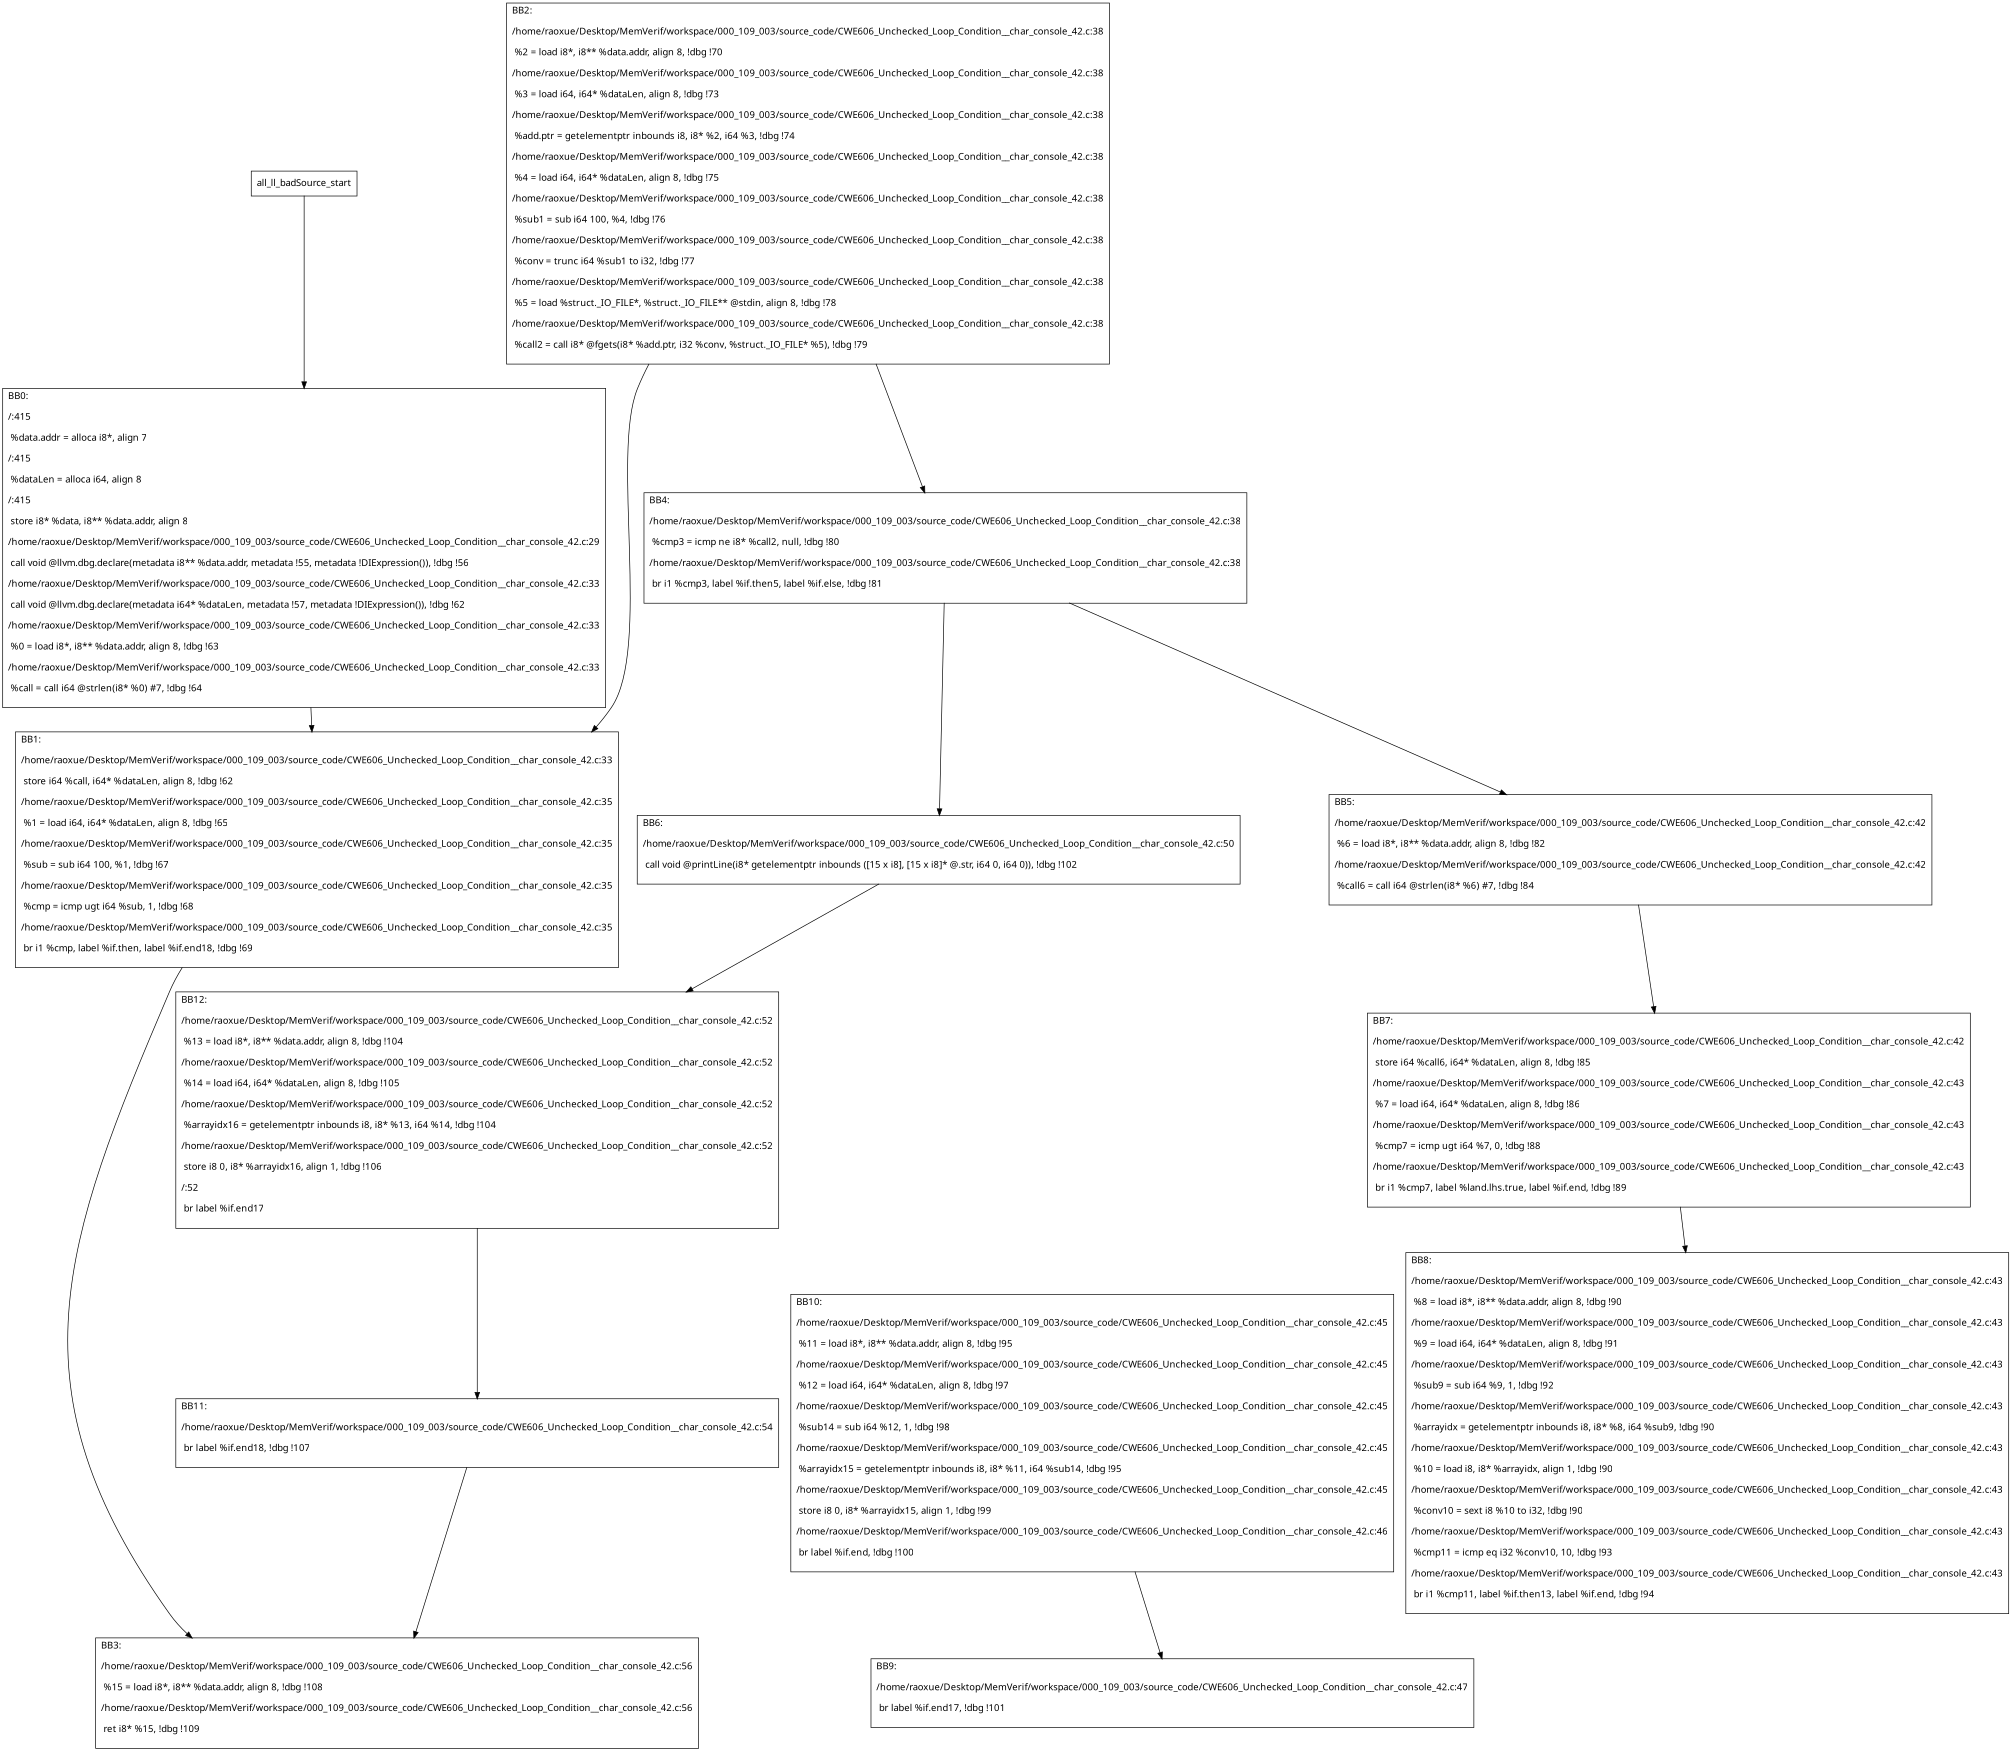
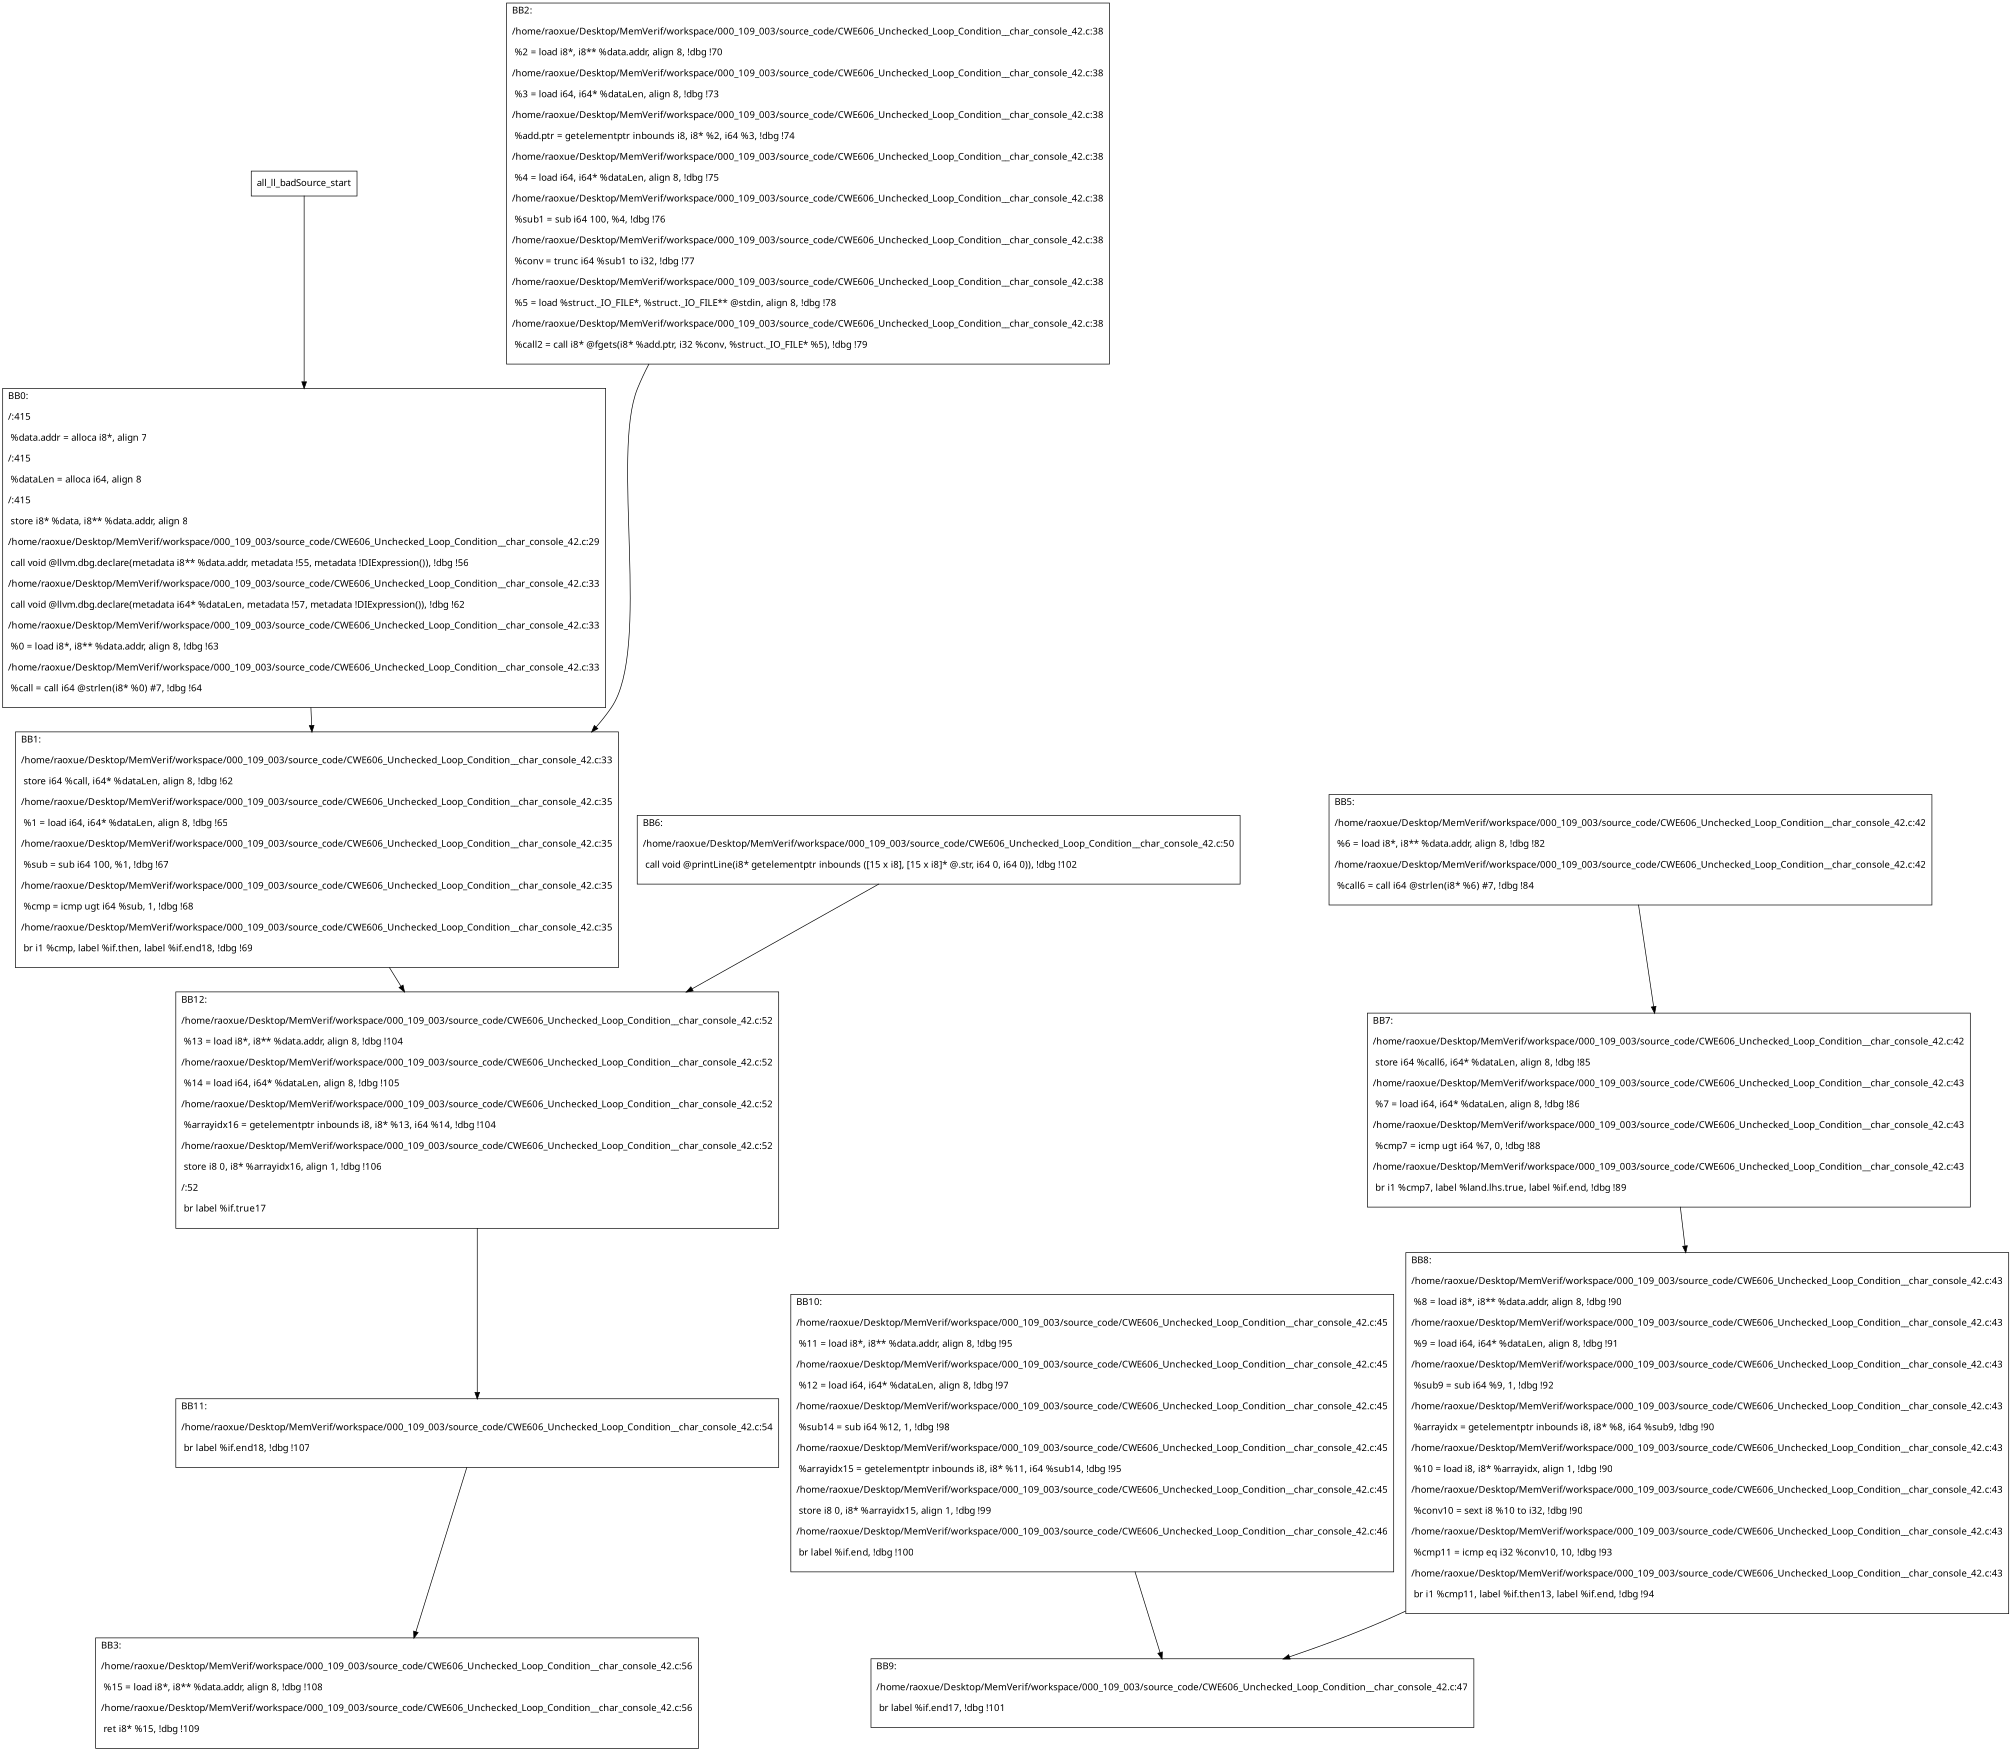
(945, 548) -> none
(223, 1209) -> (224, 1209)
(70, 1305) -> (395, 977)
none -> (1348, 1635)
